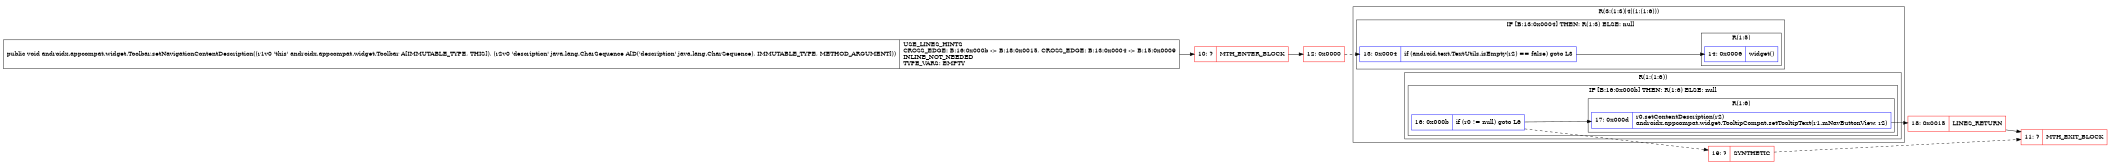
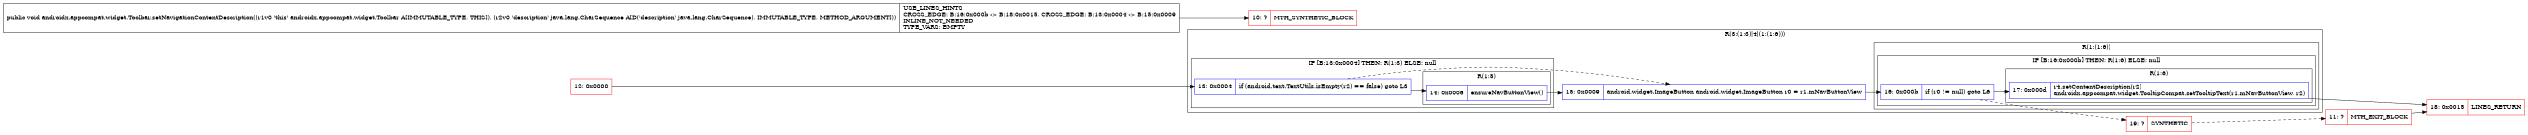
(1252, 54) -> (1314, 18)
(1294, 54) -> none
(1350, 54) -> (901, 87)
(1762, 54) -> (1507, 93)
none -> (1714, 92)
(1680, 117) -> (2098, 87)
(2011, 131) -> (2417, 113)
